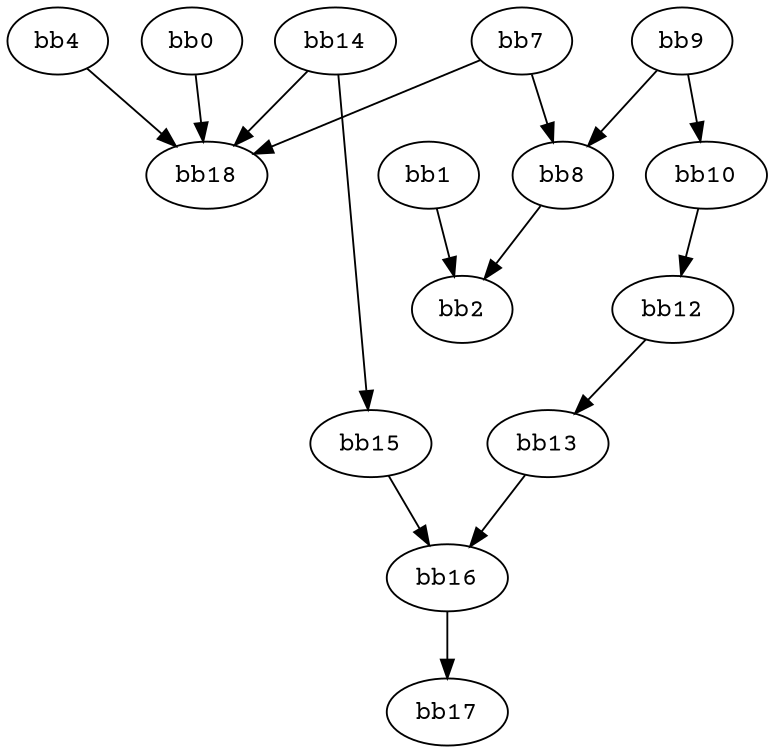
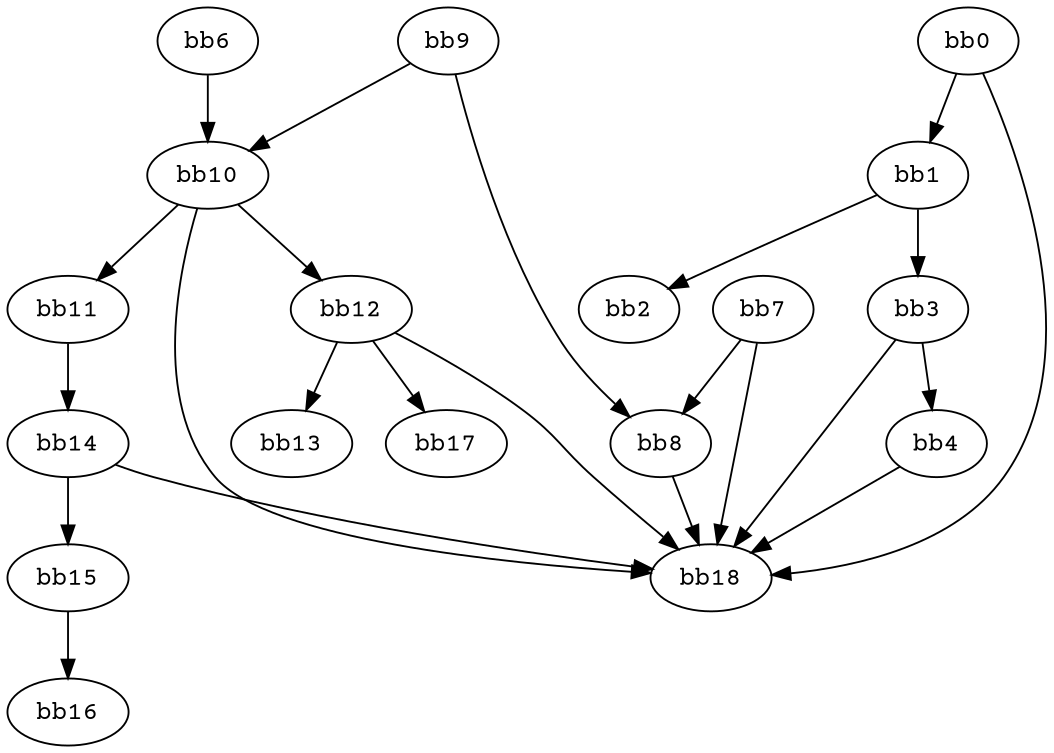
none -> (208, 41)
none -> (947, 99)
(518, 235) -> (682, 502)
none -> (68, 309)
none -> (918, 309)
none -> (539, 423)
(503, 503) -> none
none -> (332, 531)
(447, 636) -> (393, 368)
